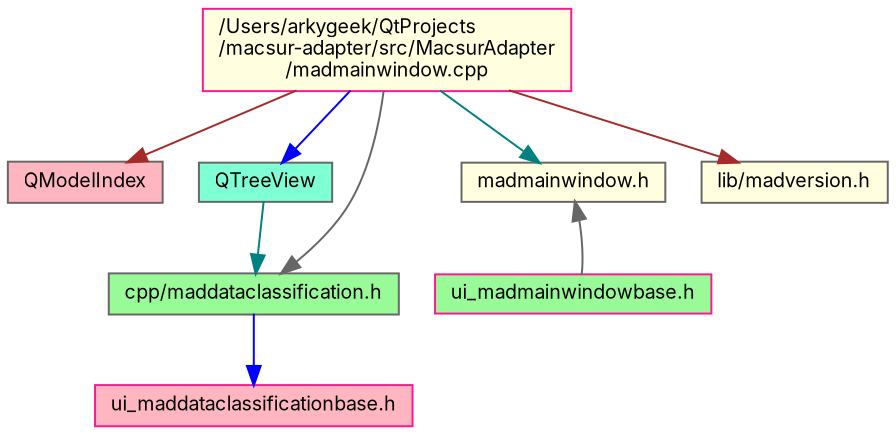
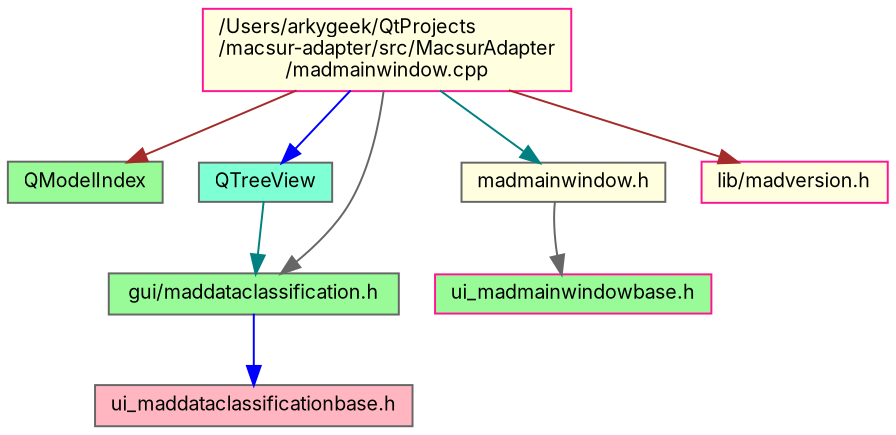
(85, 182) -> (85, 182)
(795, 182) -> (795, 182)
(582, 248) -> (554, 228)
(254, 294) -> (254, 294)
(254, 406) -> (254, 406)
